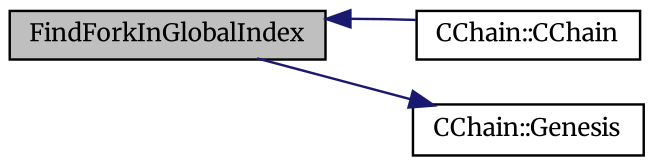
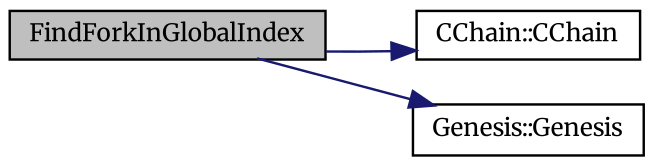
(383, 19) -> (359, 52)
(528, 130) -> (528, 130)
